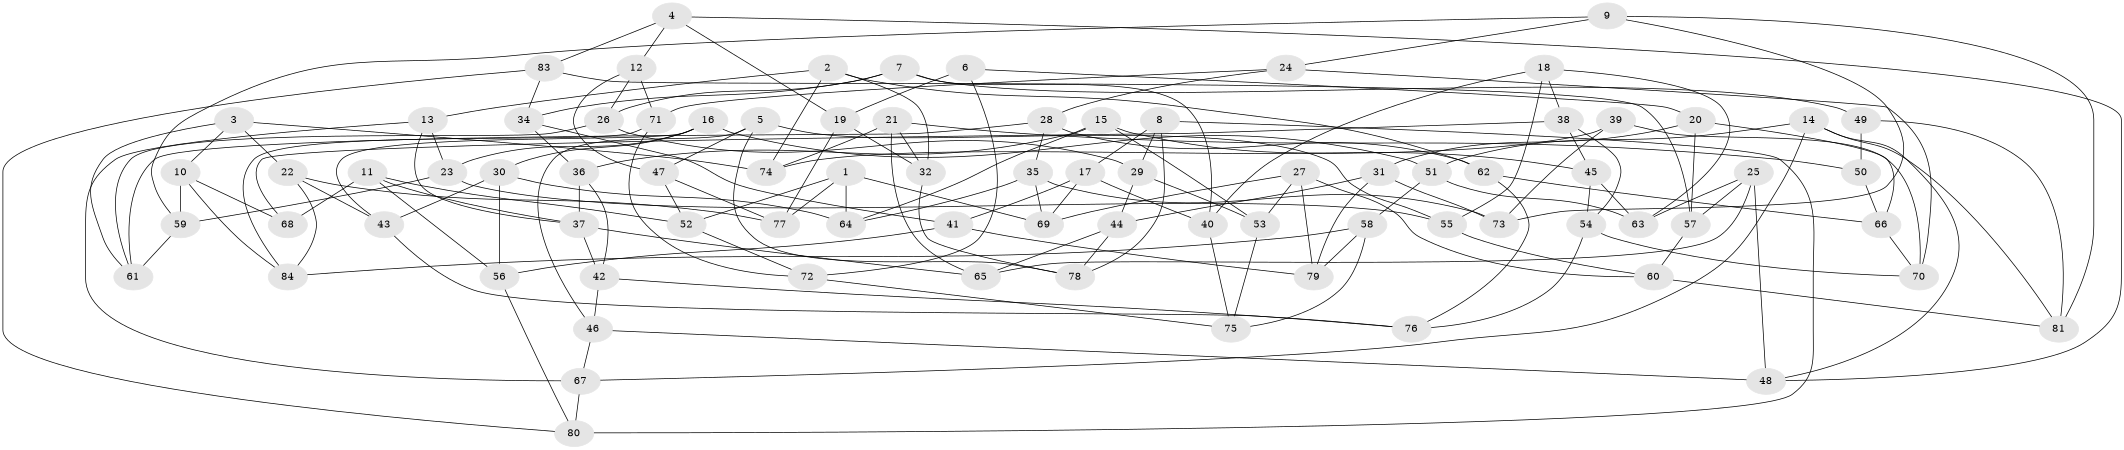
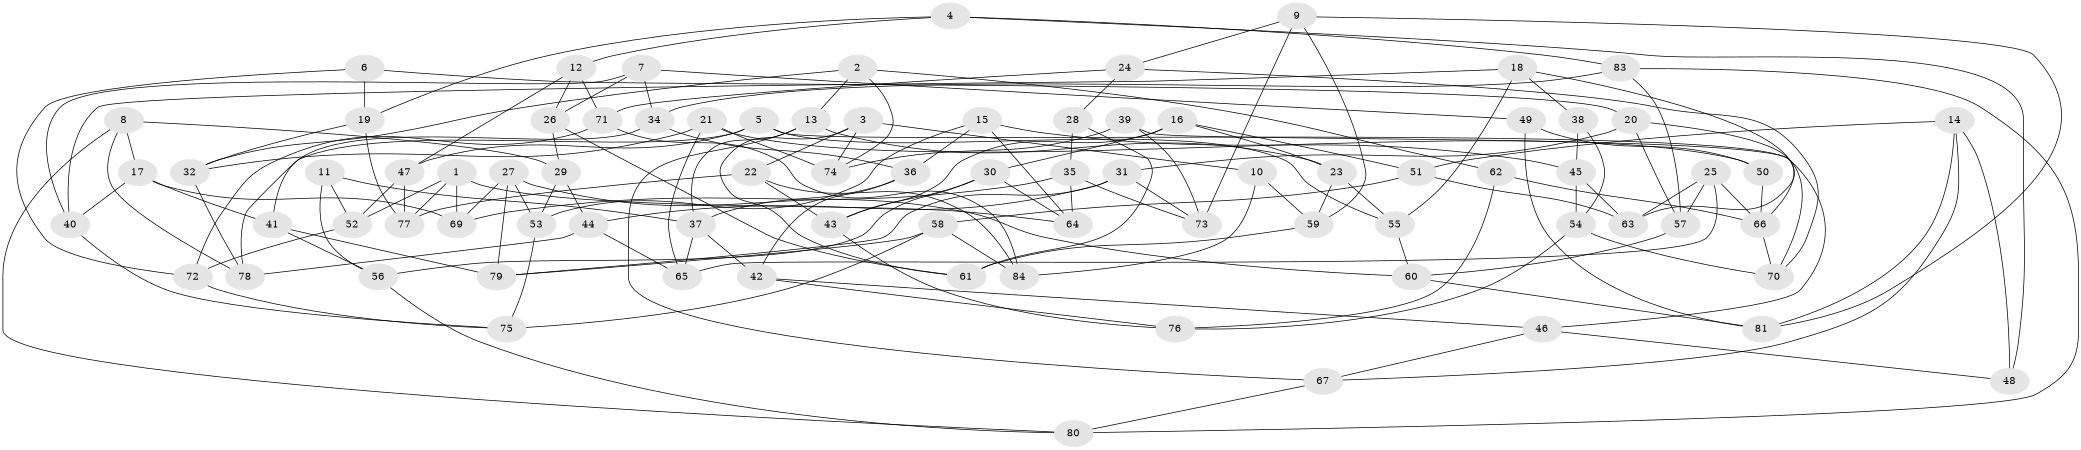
(1184, 148) -> none
(288, 225) -> none
(1760, 277) -> (1736, 199)
